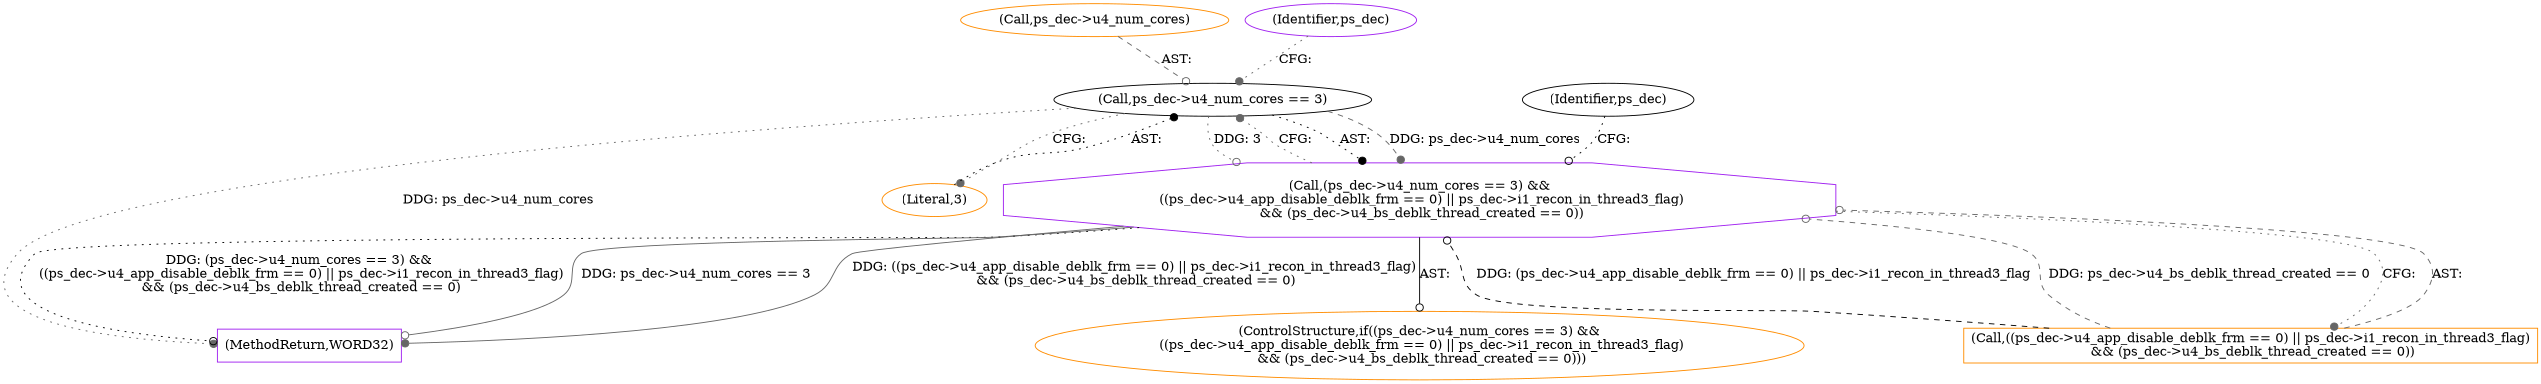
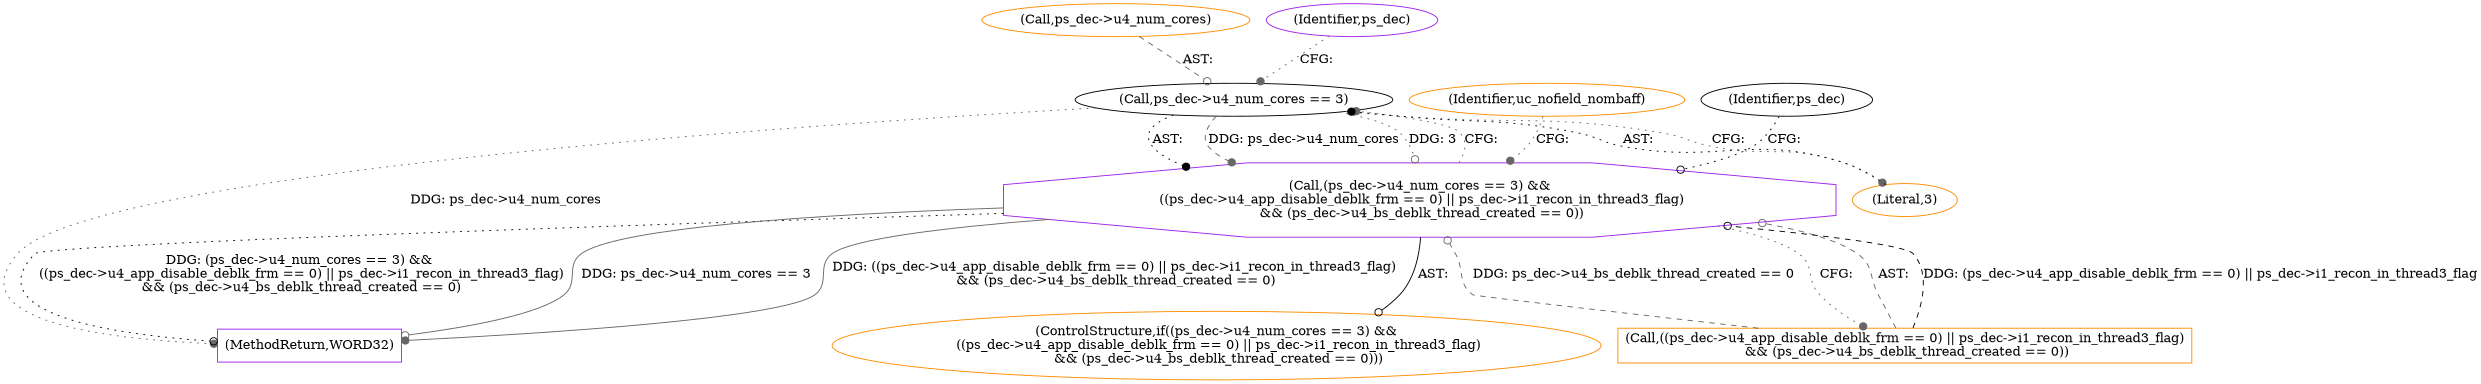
none -> (1547, 100)
